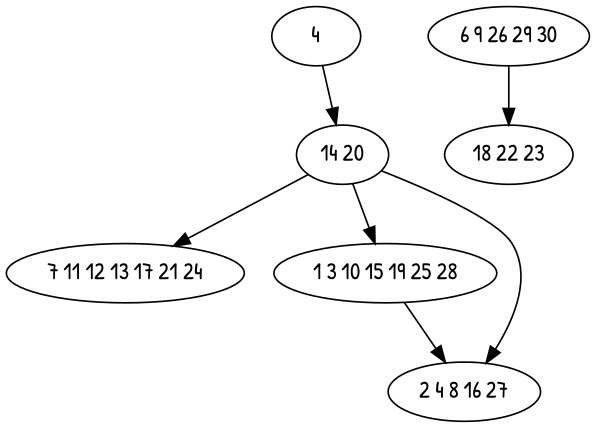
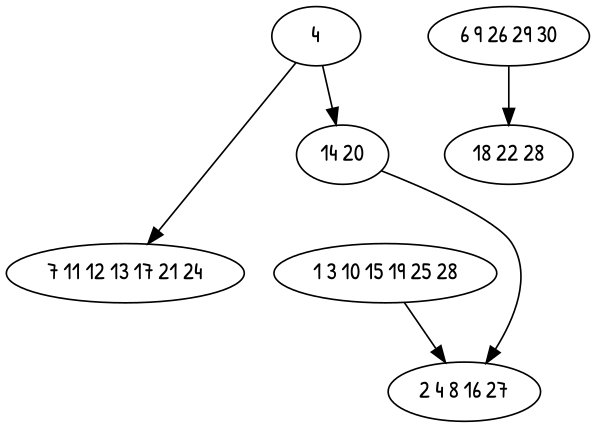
(509, 155) -> (509, 155)
(248, 206) -> (227, 147)
(361, 206) -> none
